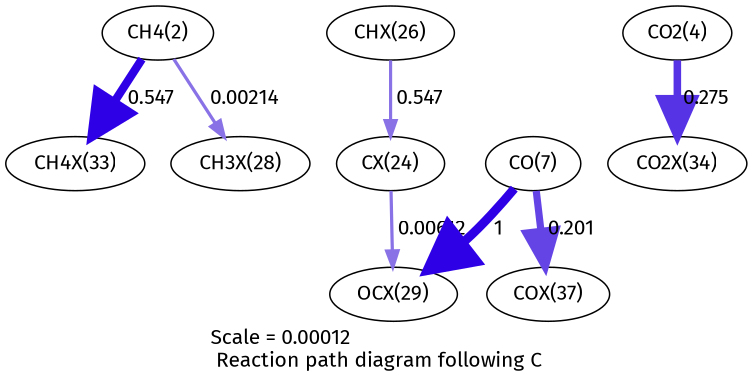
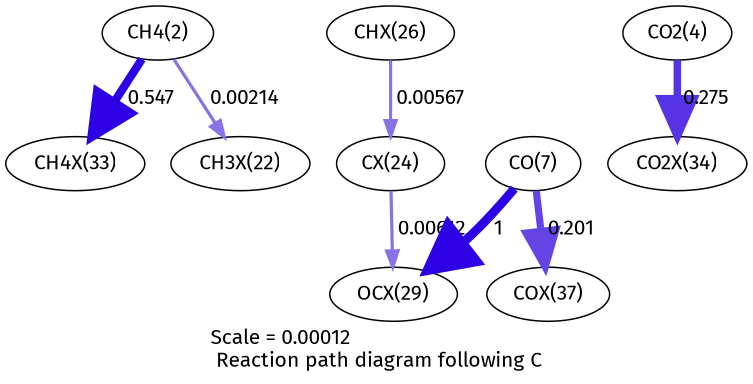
(417, 98) -> (427, 98)
(240, 164) -> (240, 164)
